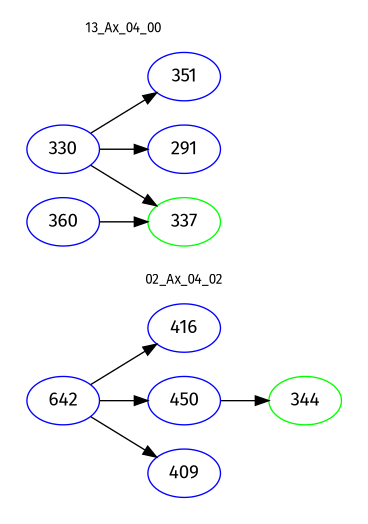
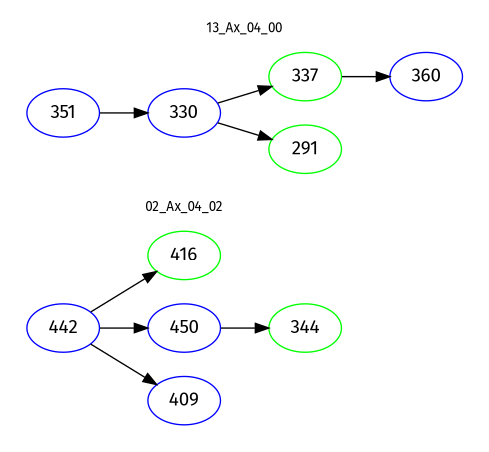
(118, 116) -> (117, 113)
(184, 149) -> (305, 149)
(117, 222) -> (359, 77)
(184, 328) -> (184, 255)
(63, 401) -> (63, 328)
